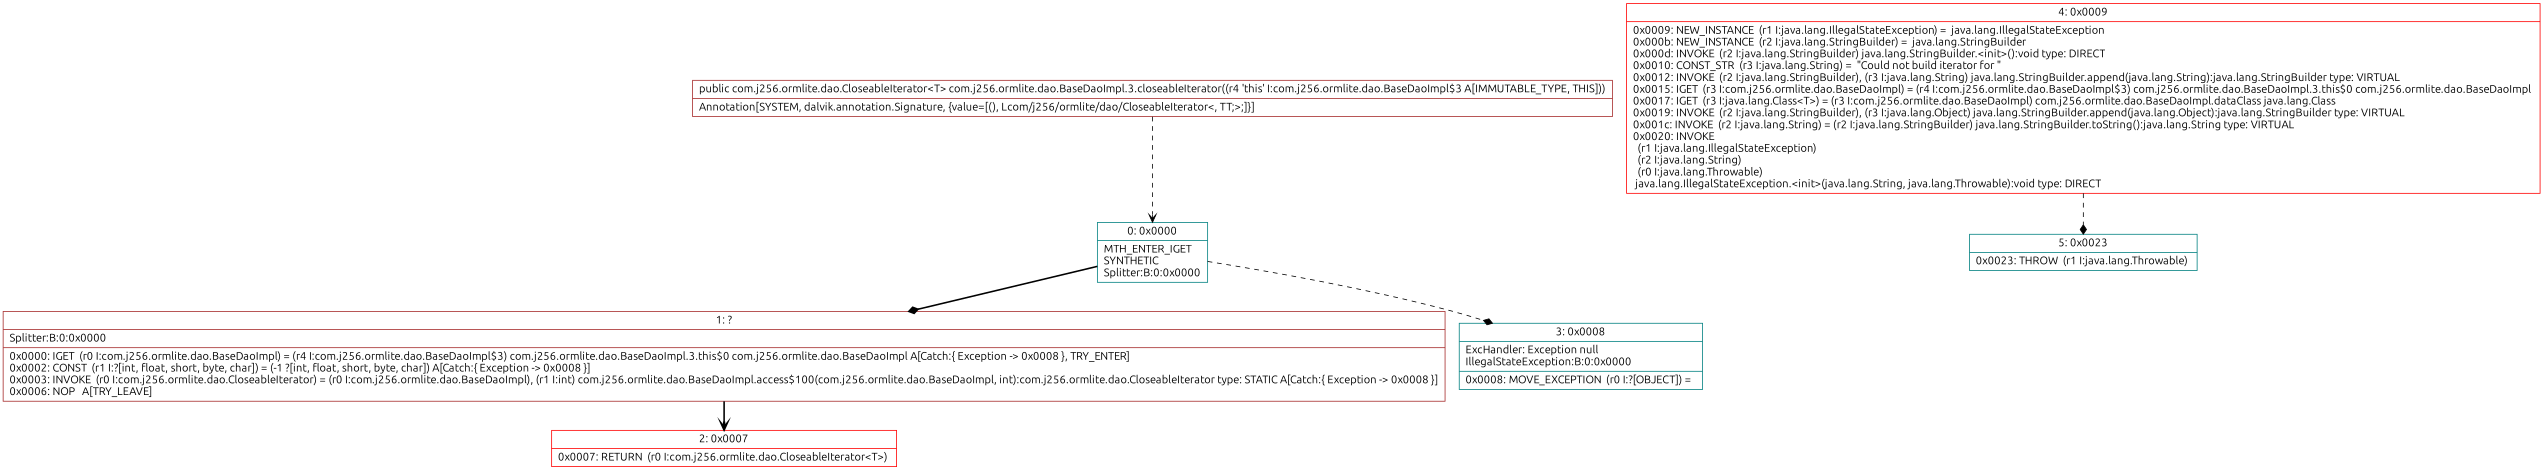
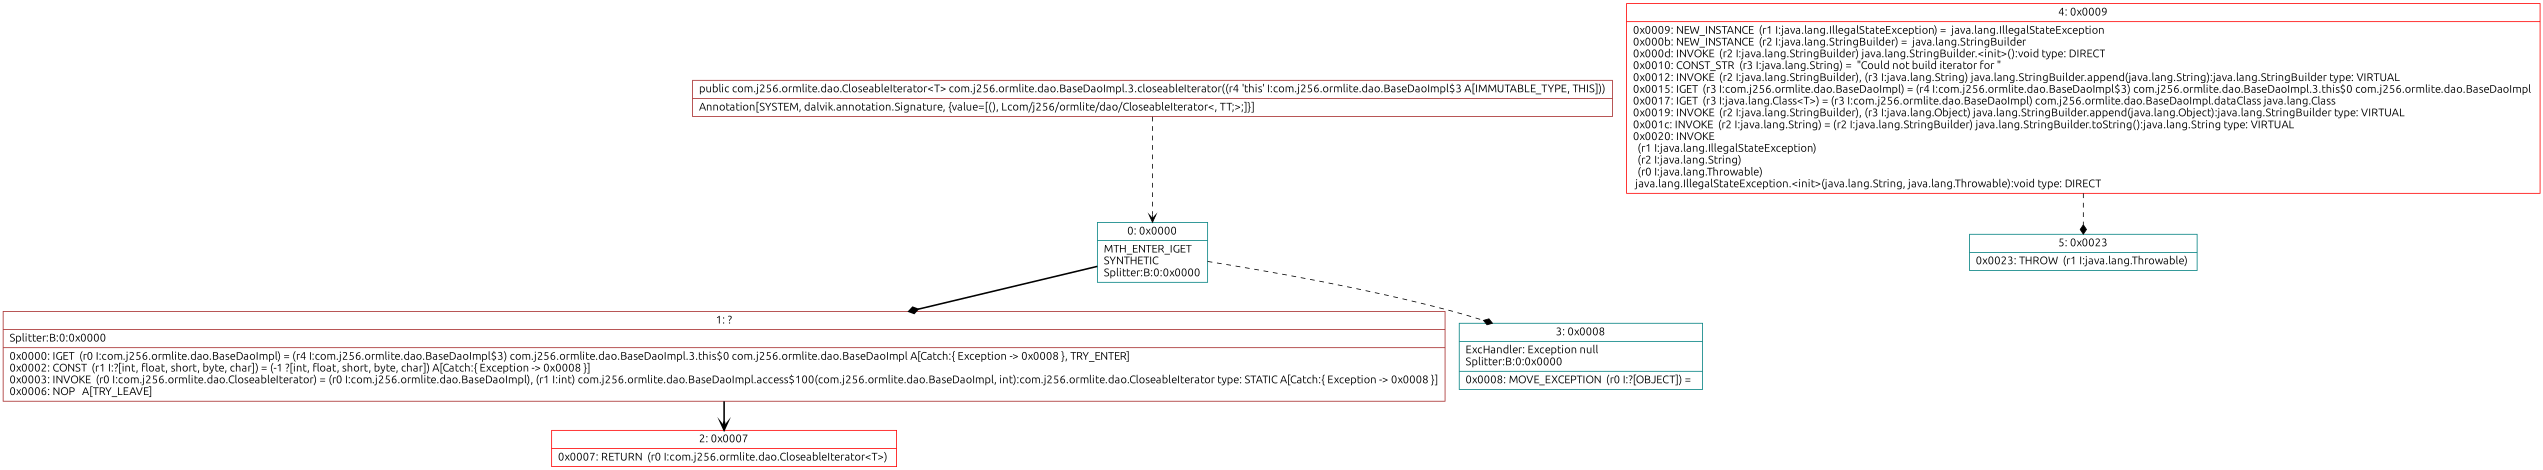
(1549, 362) -> (1514, 362)
